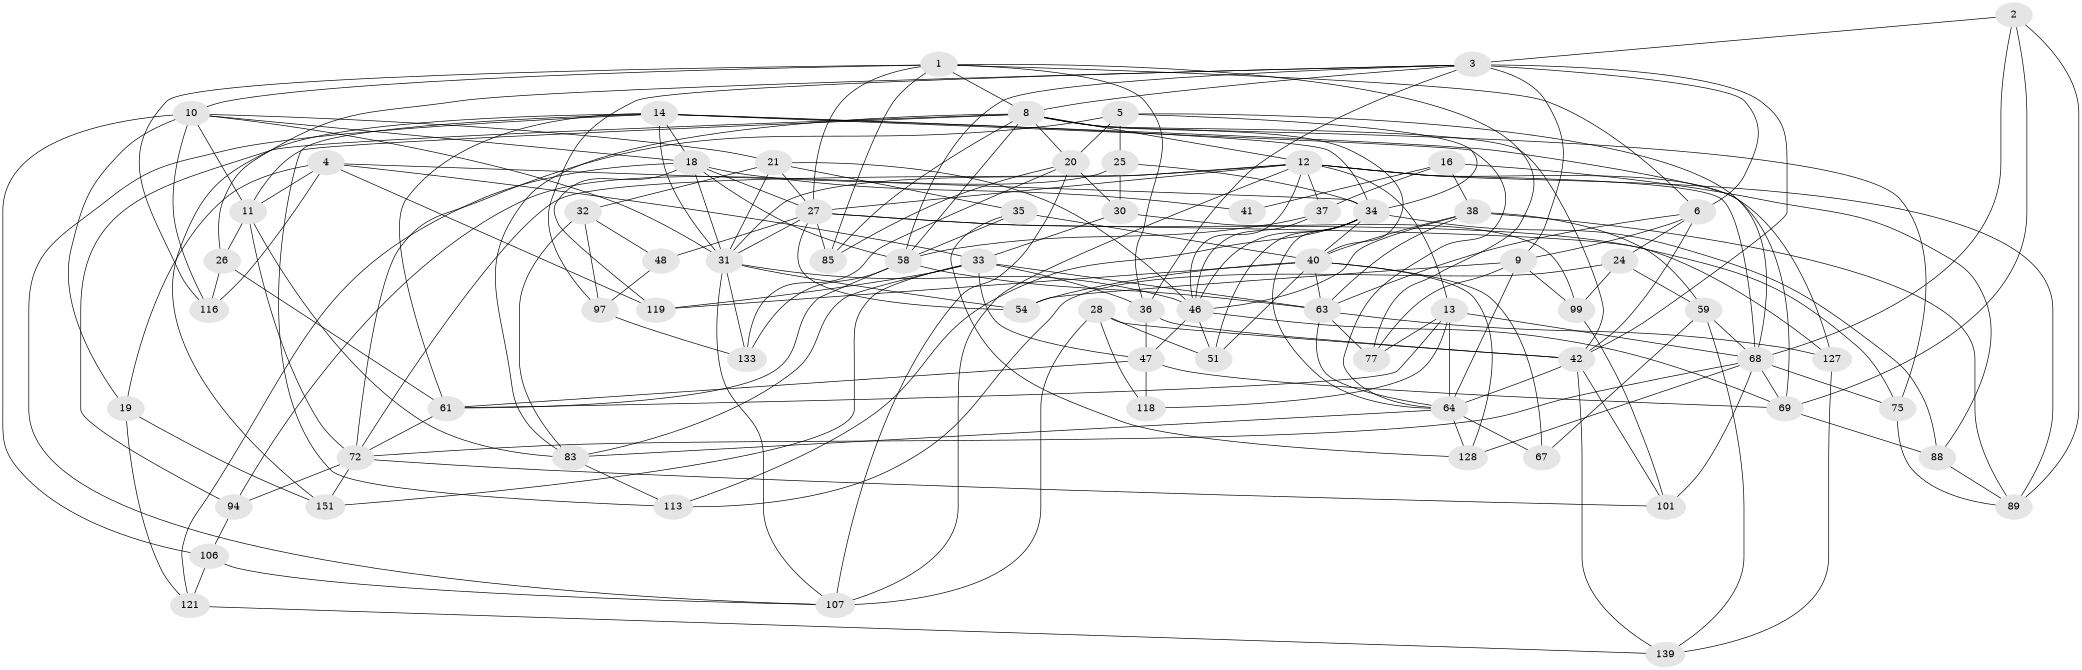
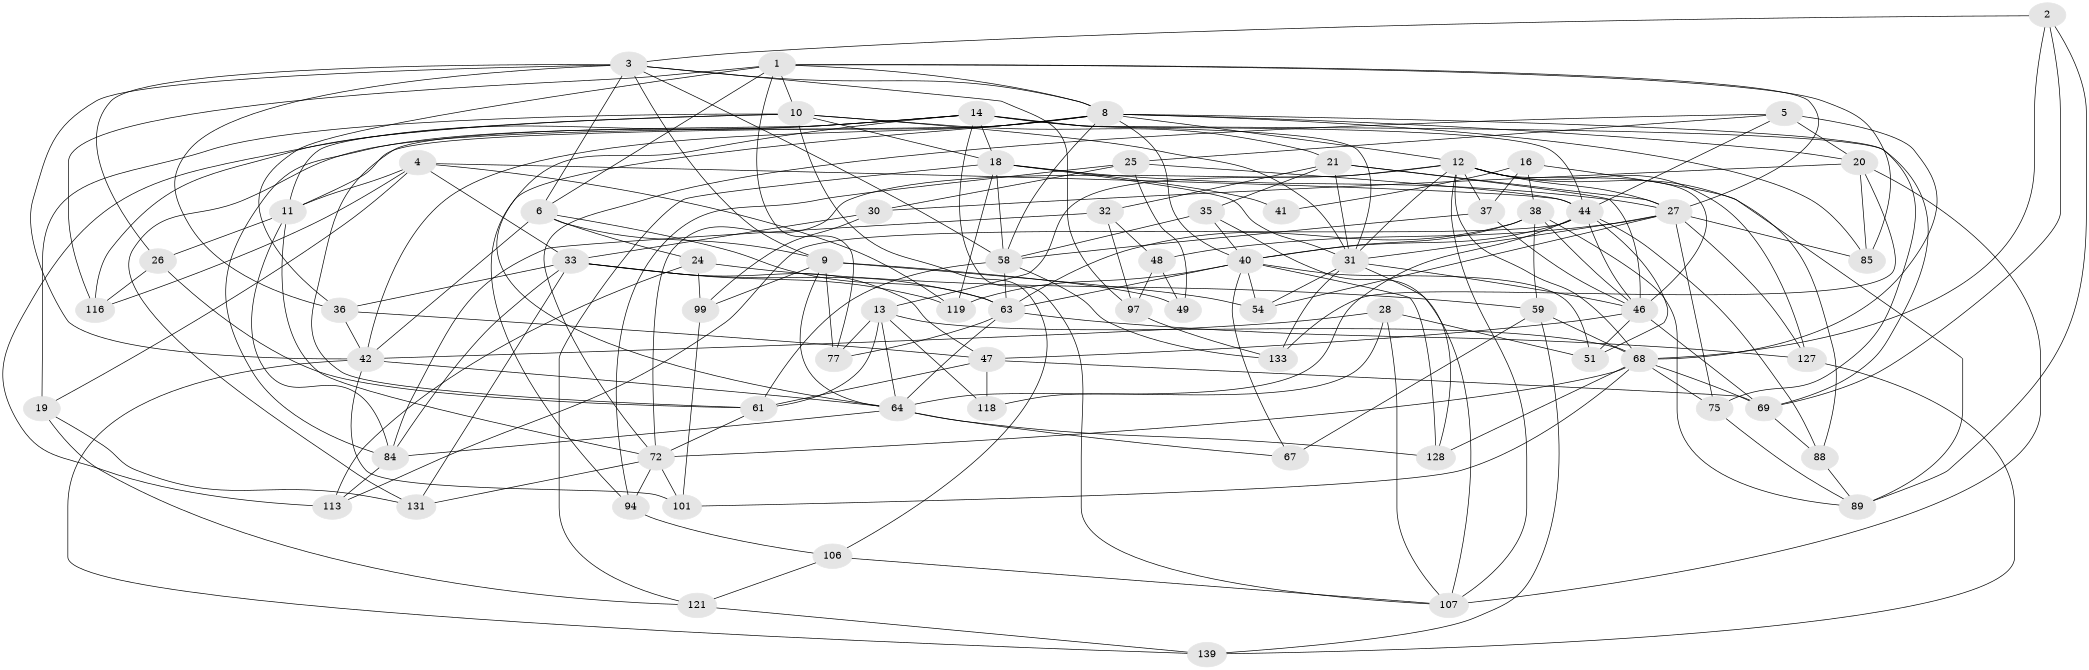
(1372, 212) -> (1585, 212)
none -> (1183, 310)
(571, 458) -> (390, 458)
(325, 507) -> (416, 507)
